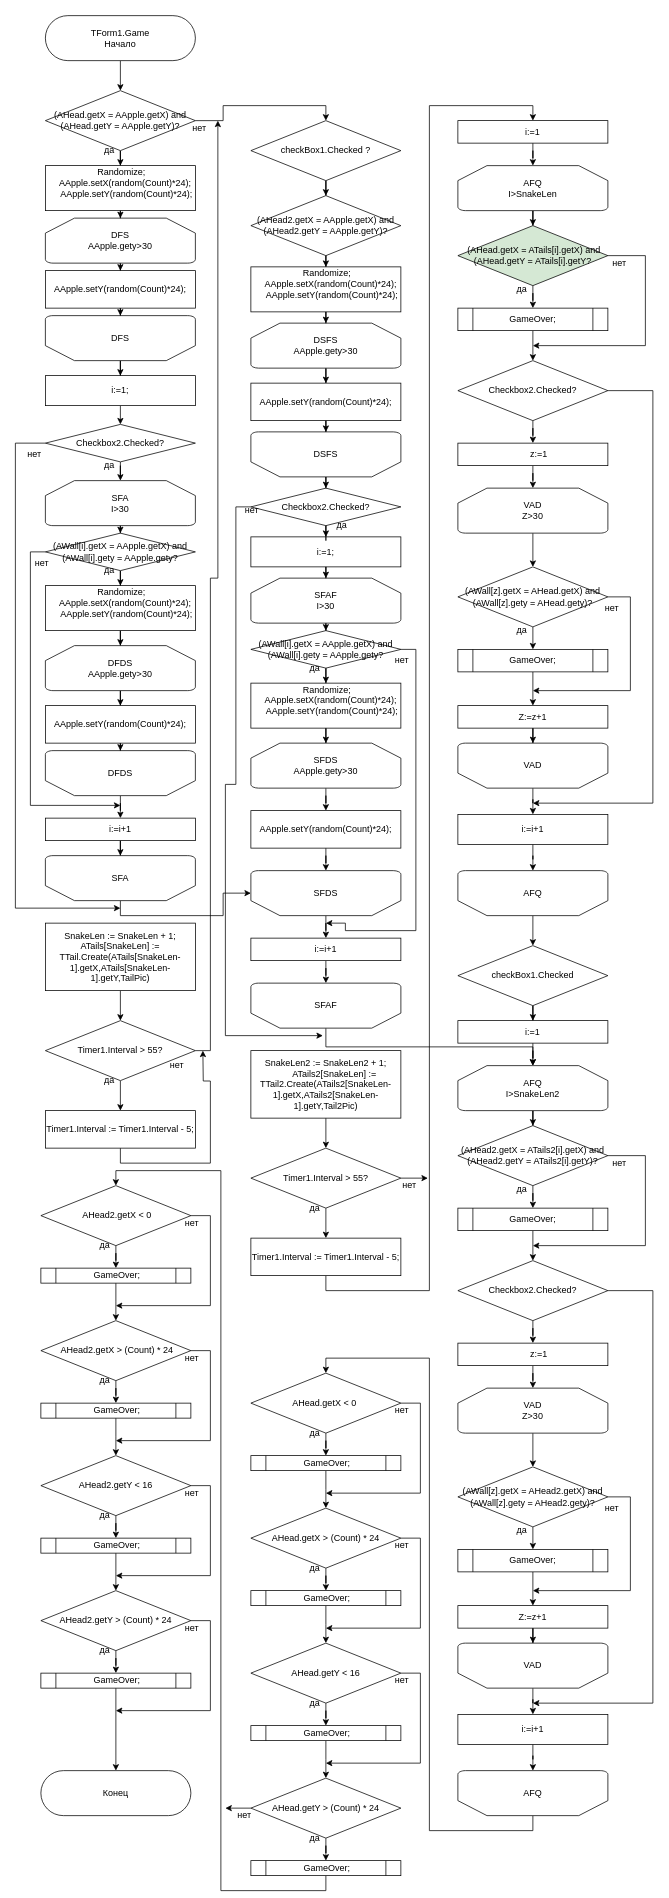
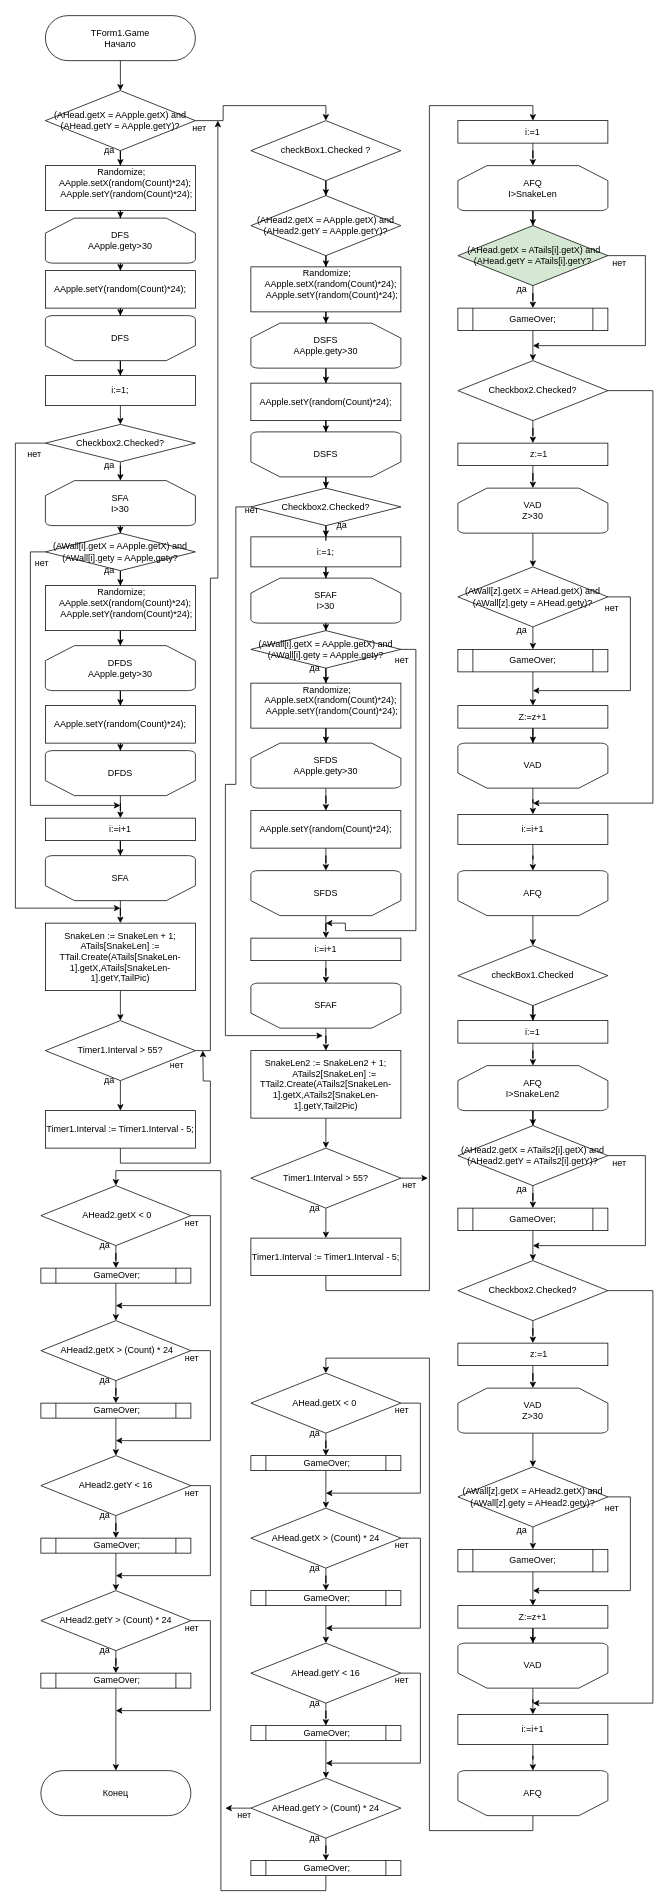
(172, 915) -> (120, 915)
(326, 1046) -> (326, 1044)
